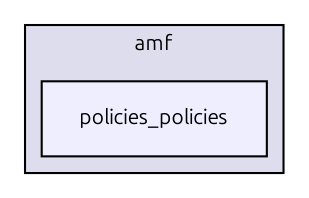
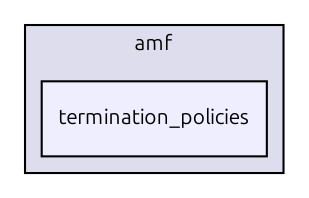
(154, 119) -> (154, 119)
